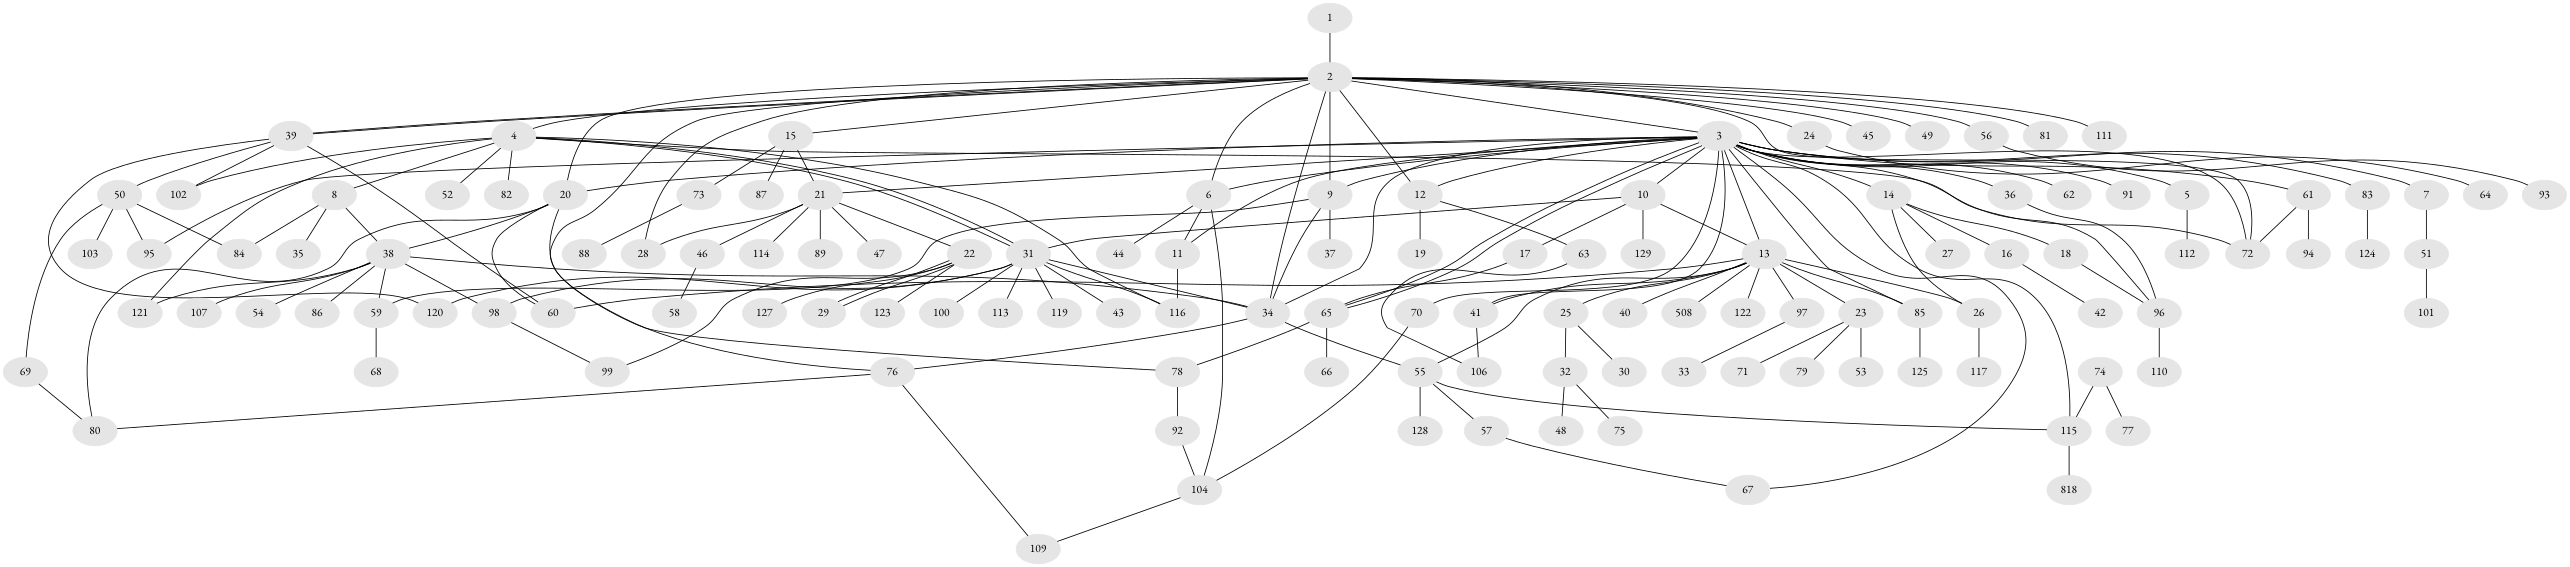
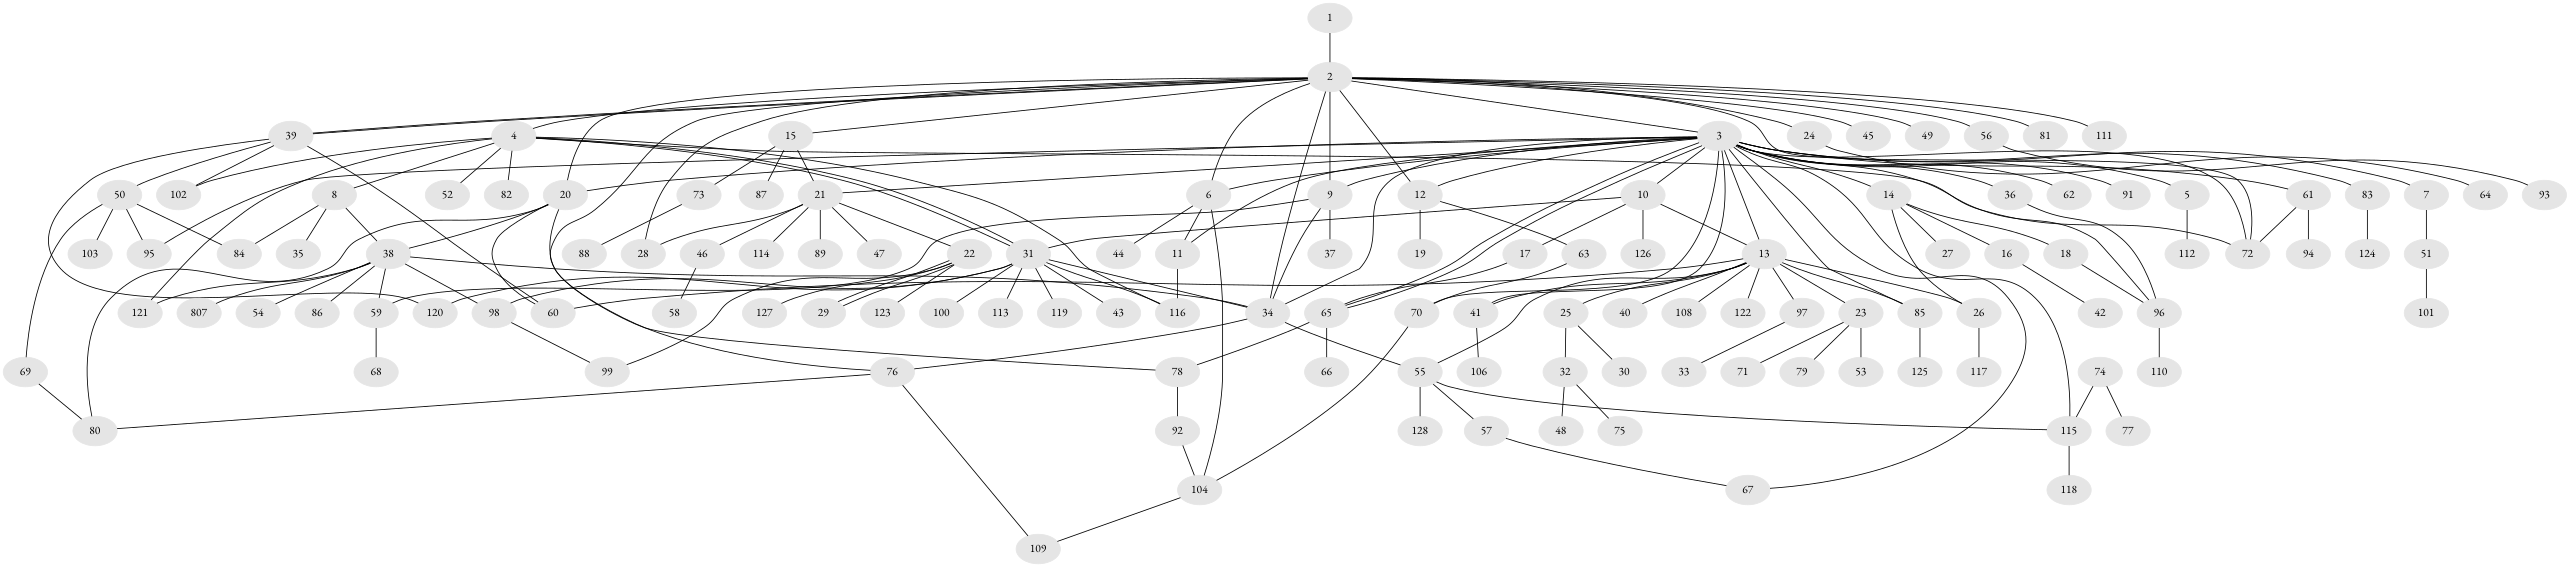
(1643, 254) -> (1643, 254)
(1383, 305) -> (1487, 286)
(199, 313) -> (199, 313)
(1684, 313) -> (1684, 313)
(2069, 490) -> (2069, 490)
